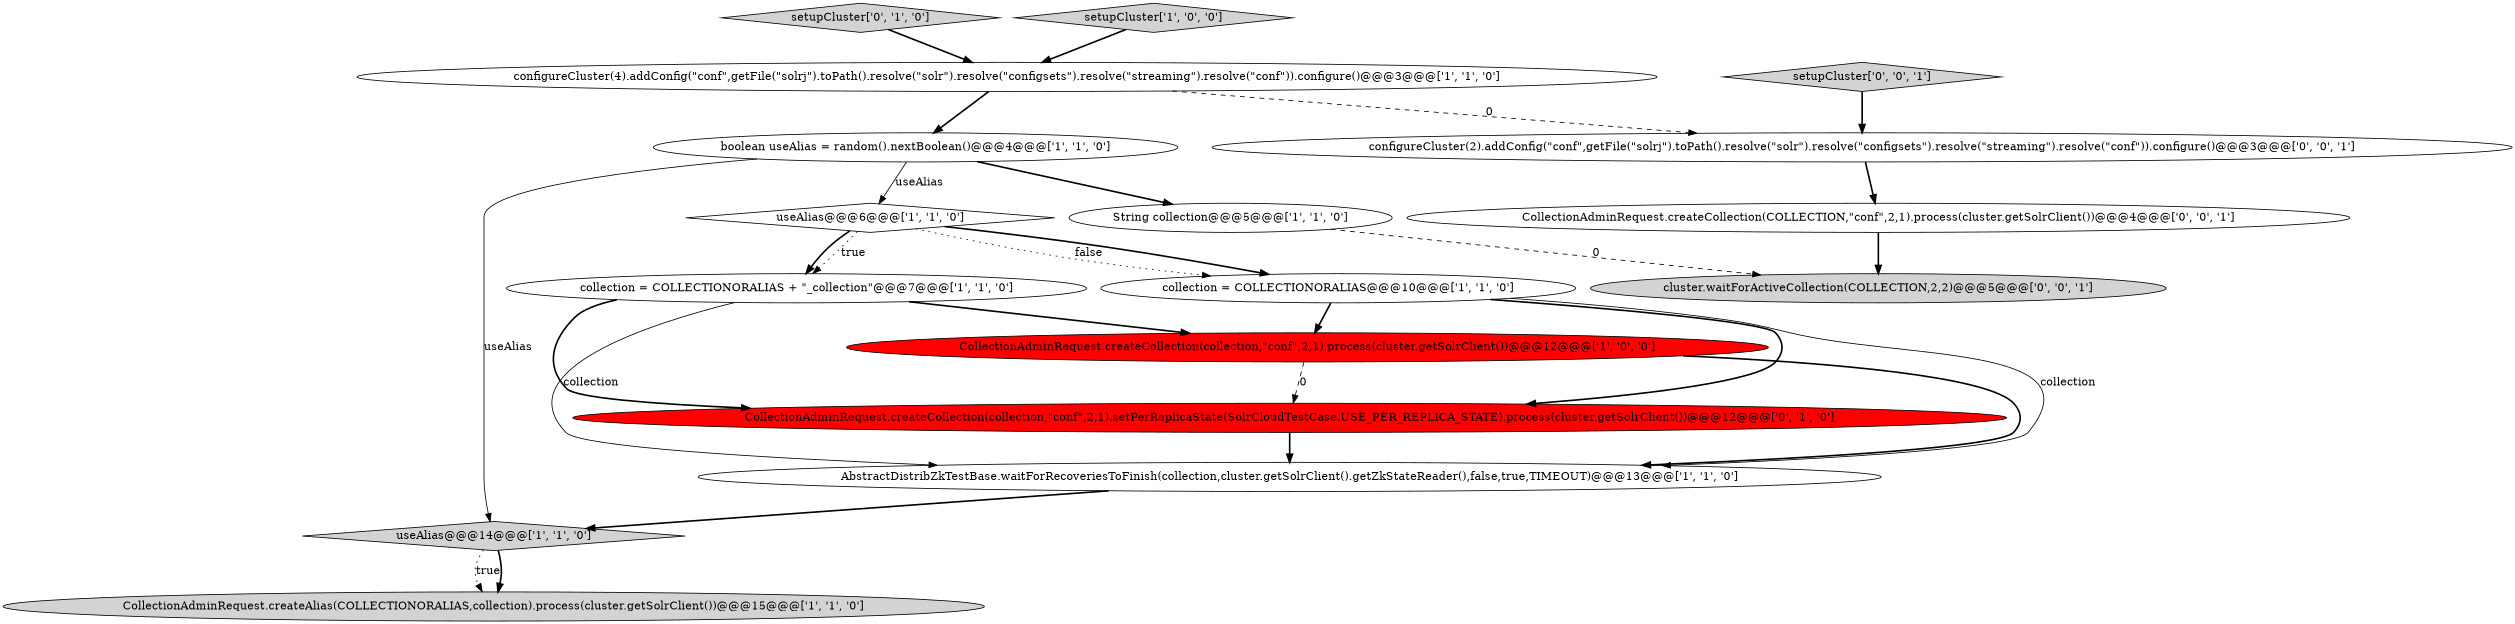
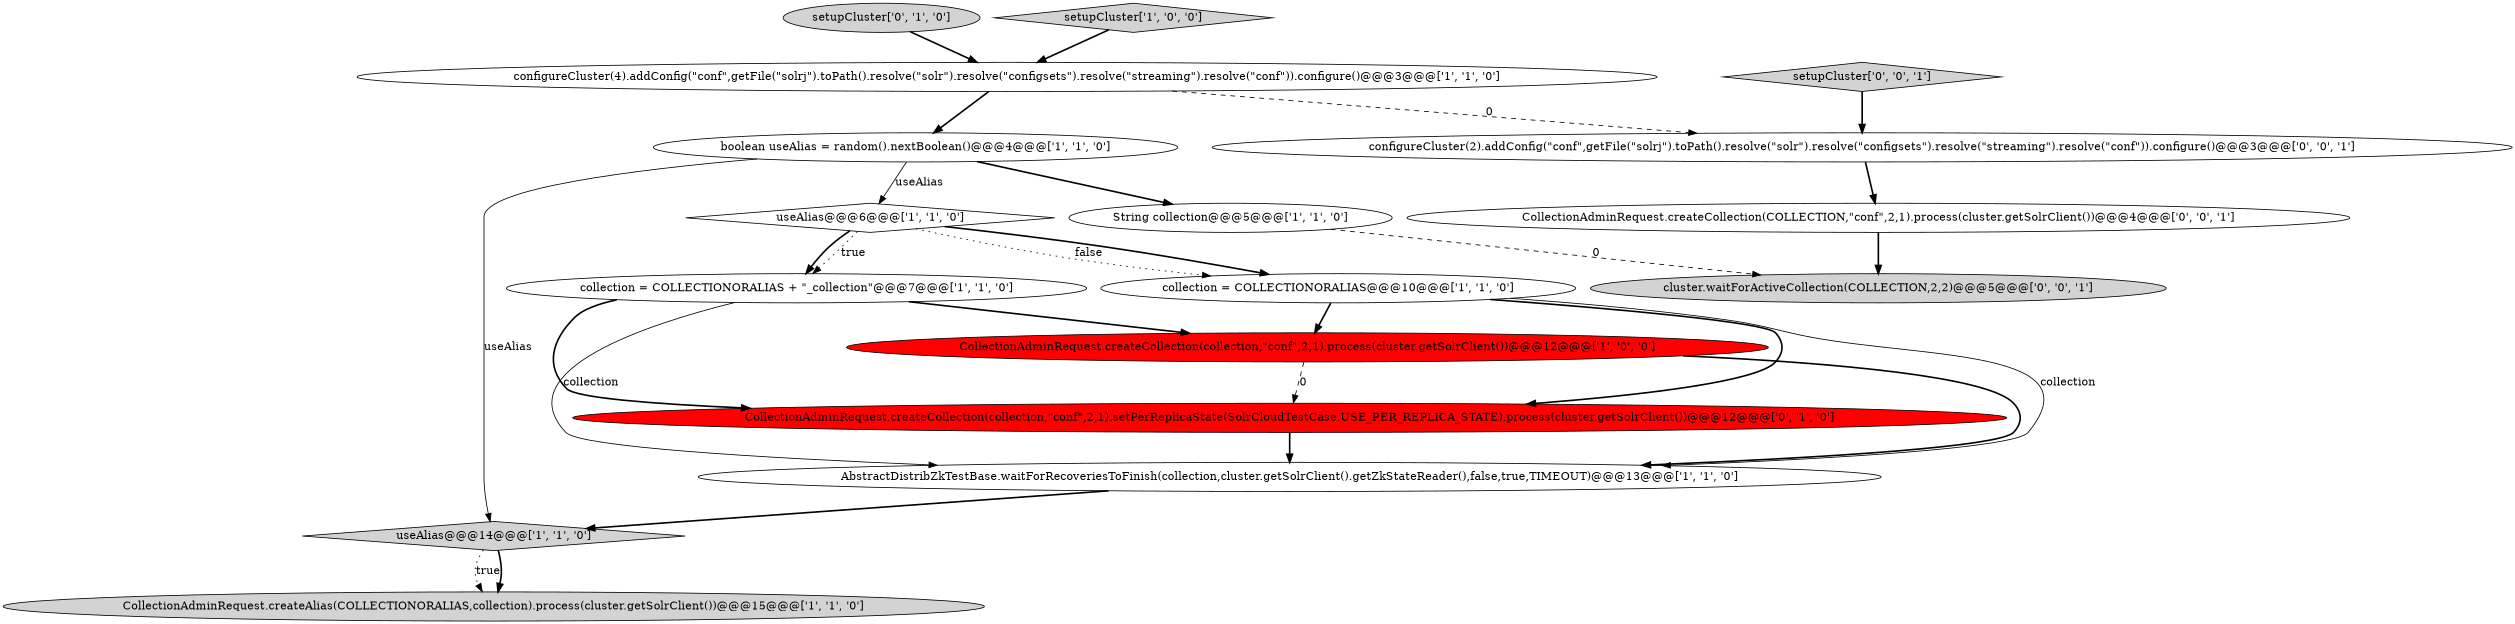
(860, 18) -> (882, 18)
